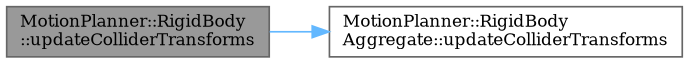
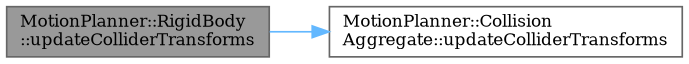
(506, 32) -> (506, 32)
